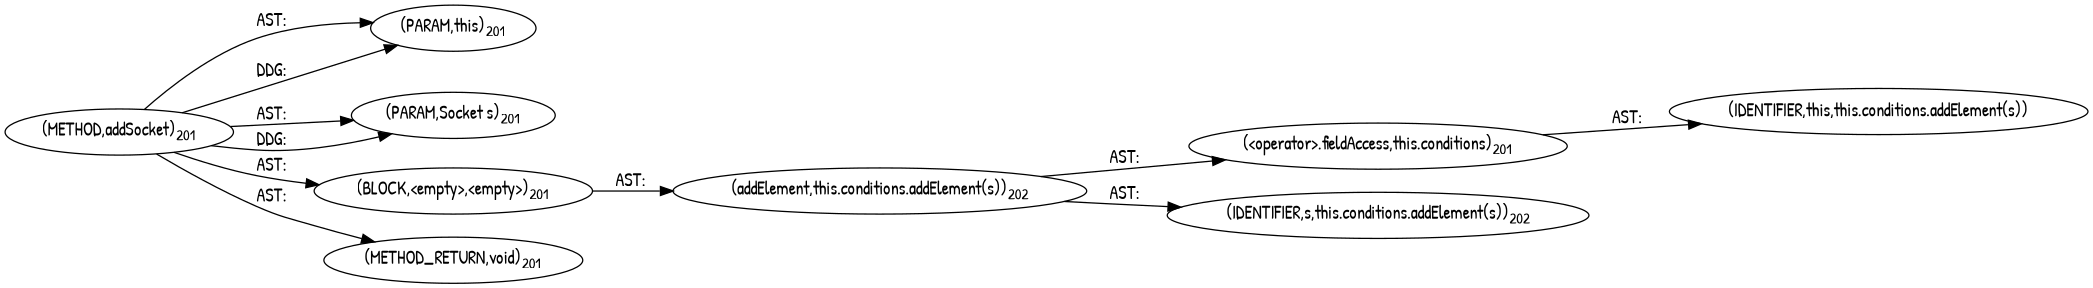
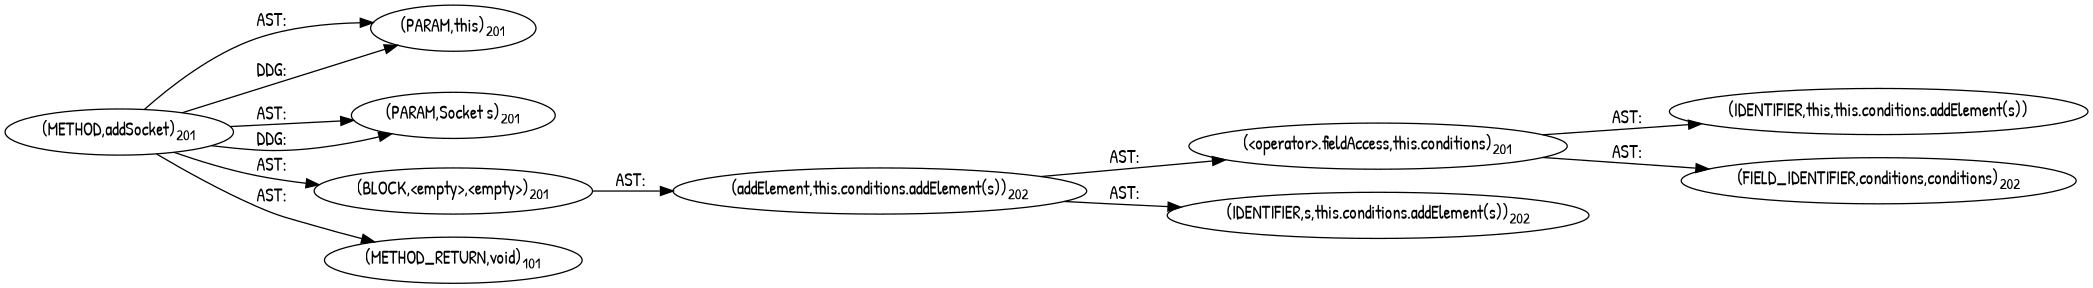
none -> (1879, 181)
(532, 258) -> (532, 258)
